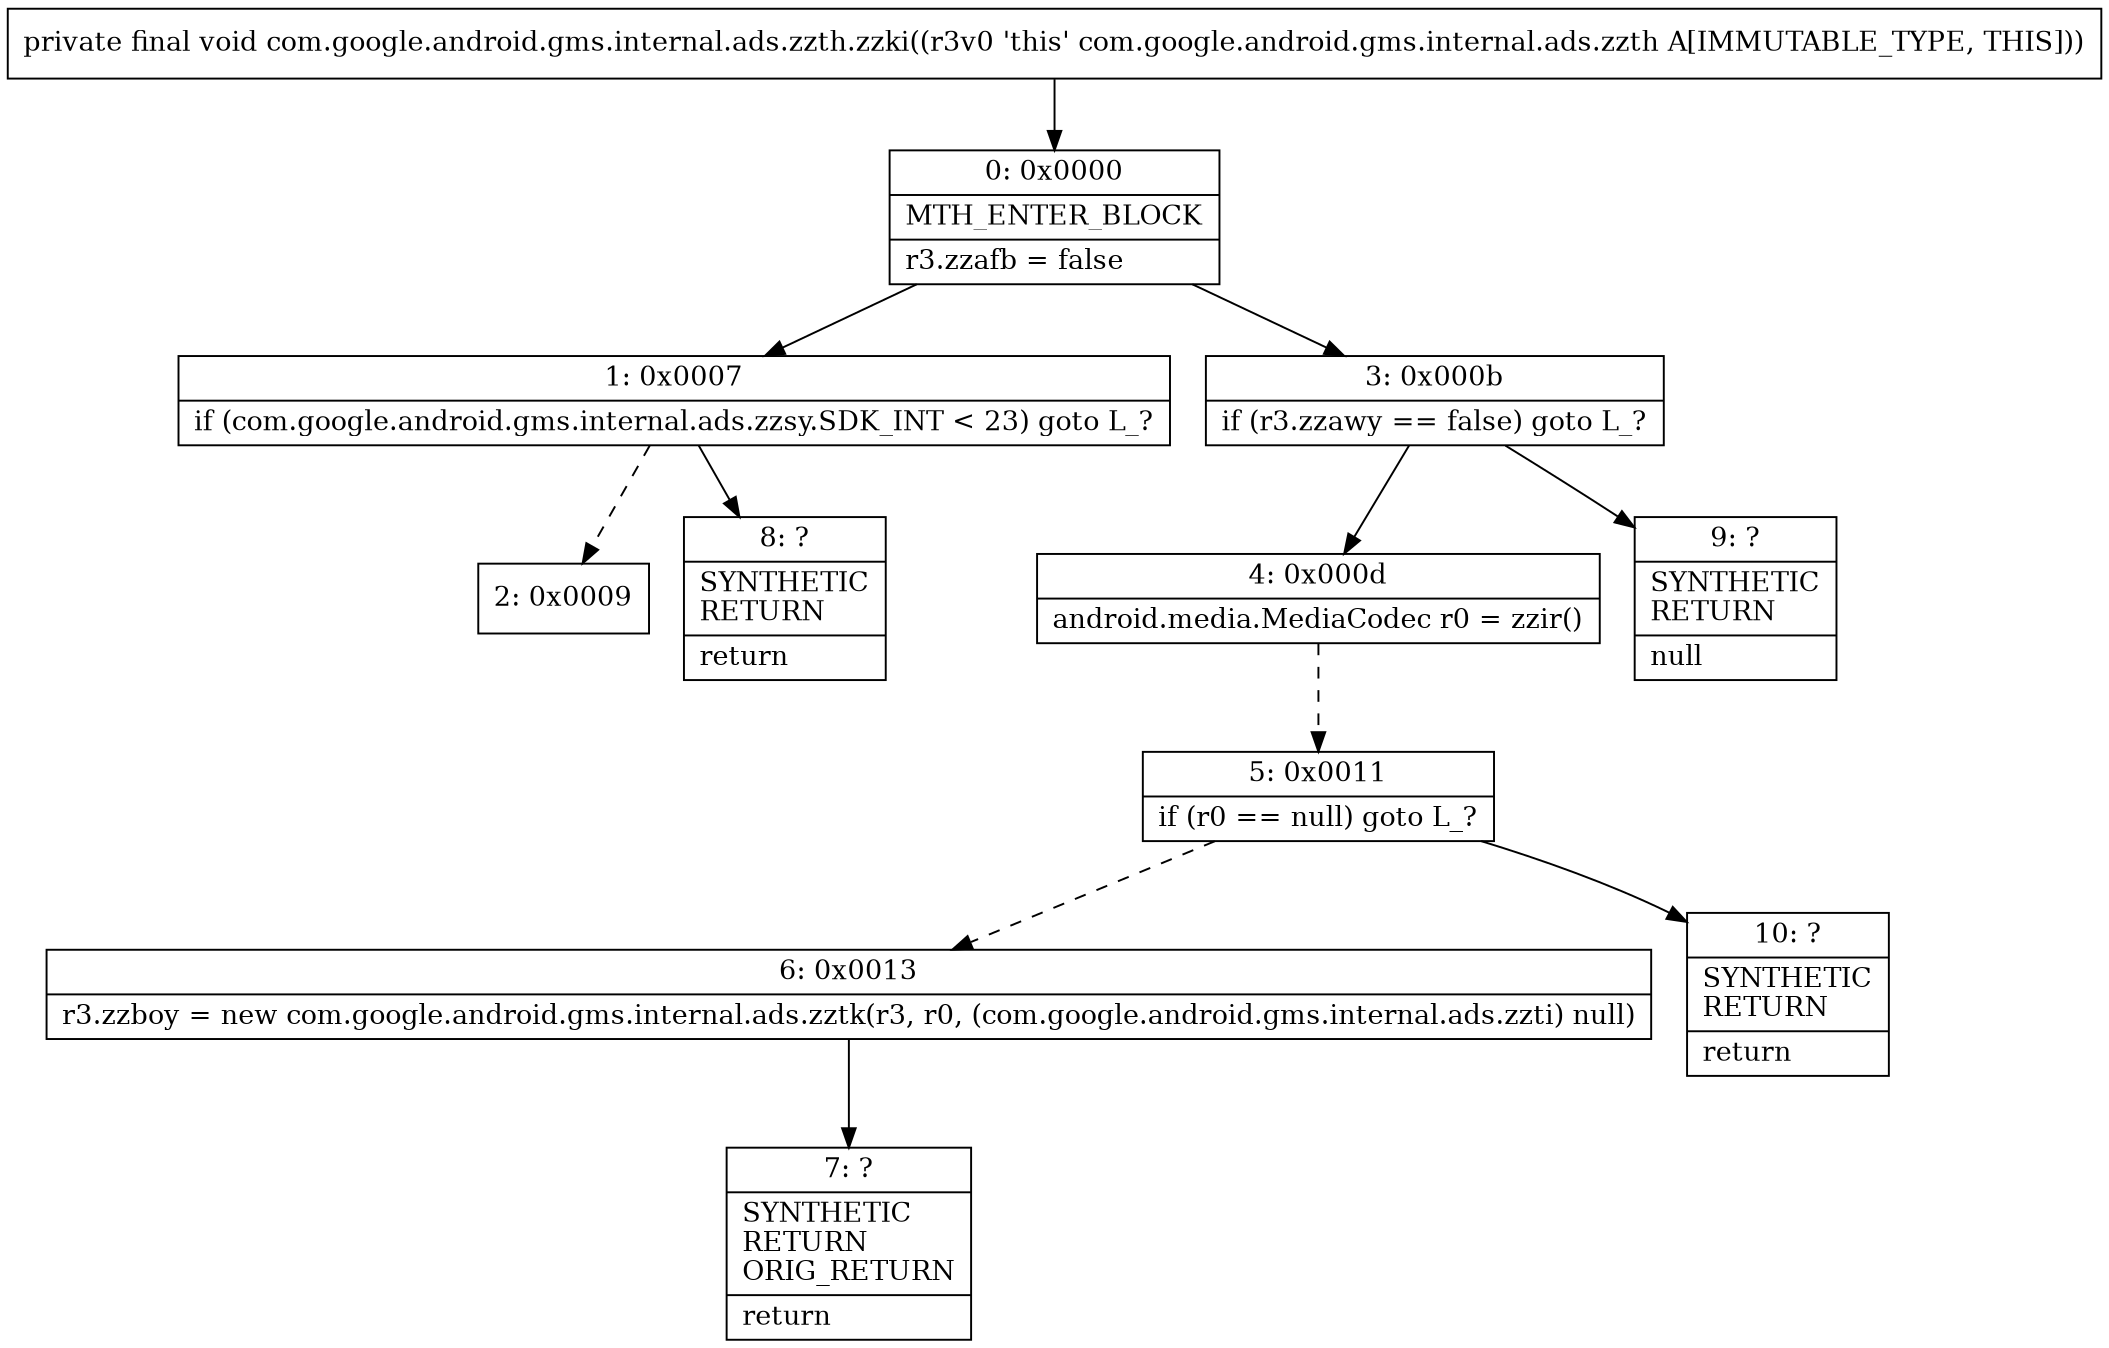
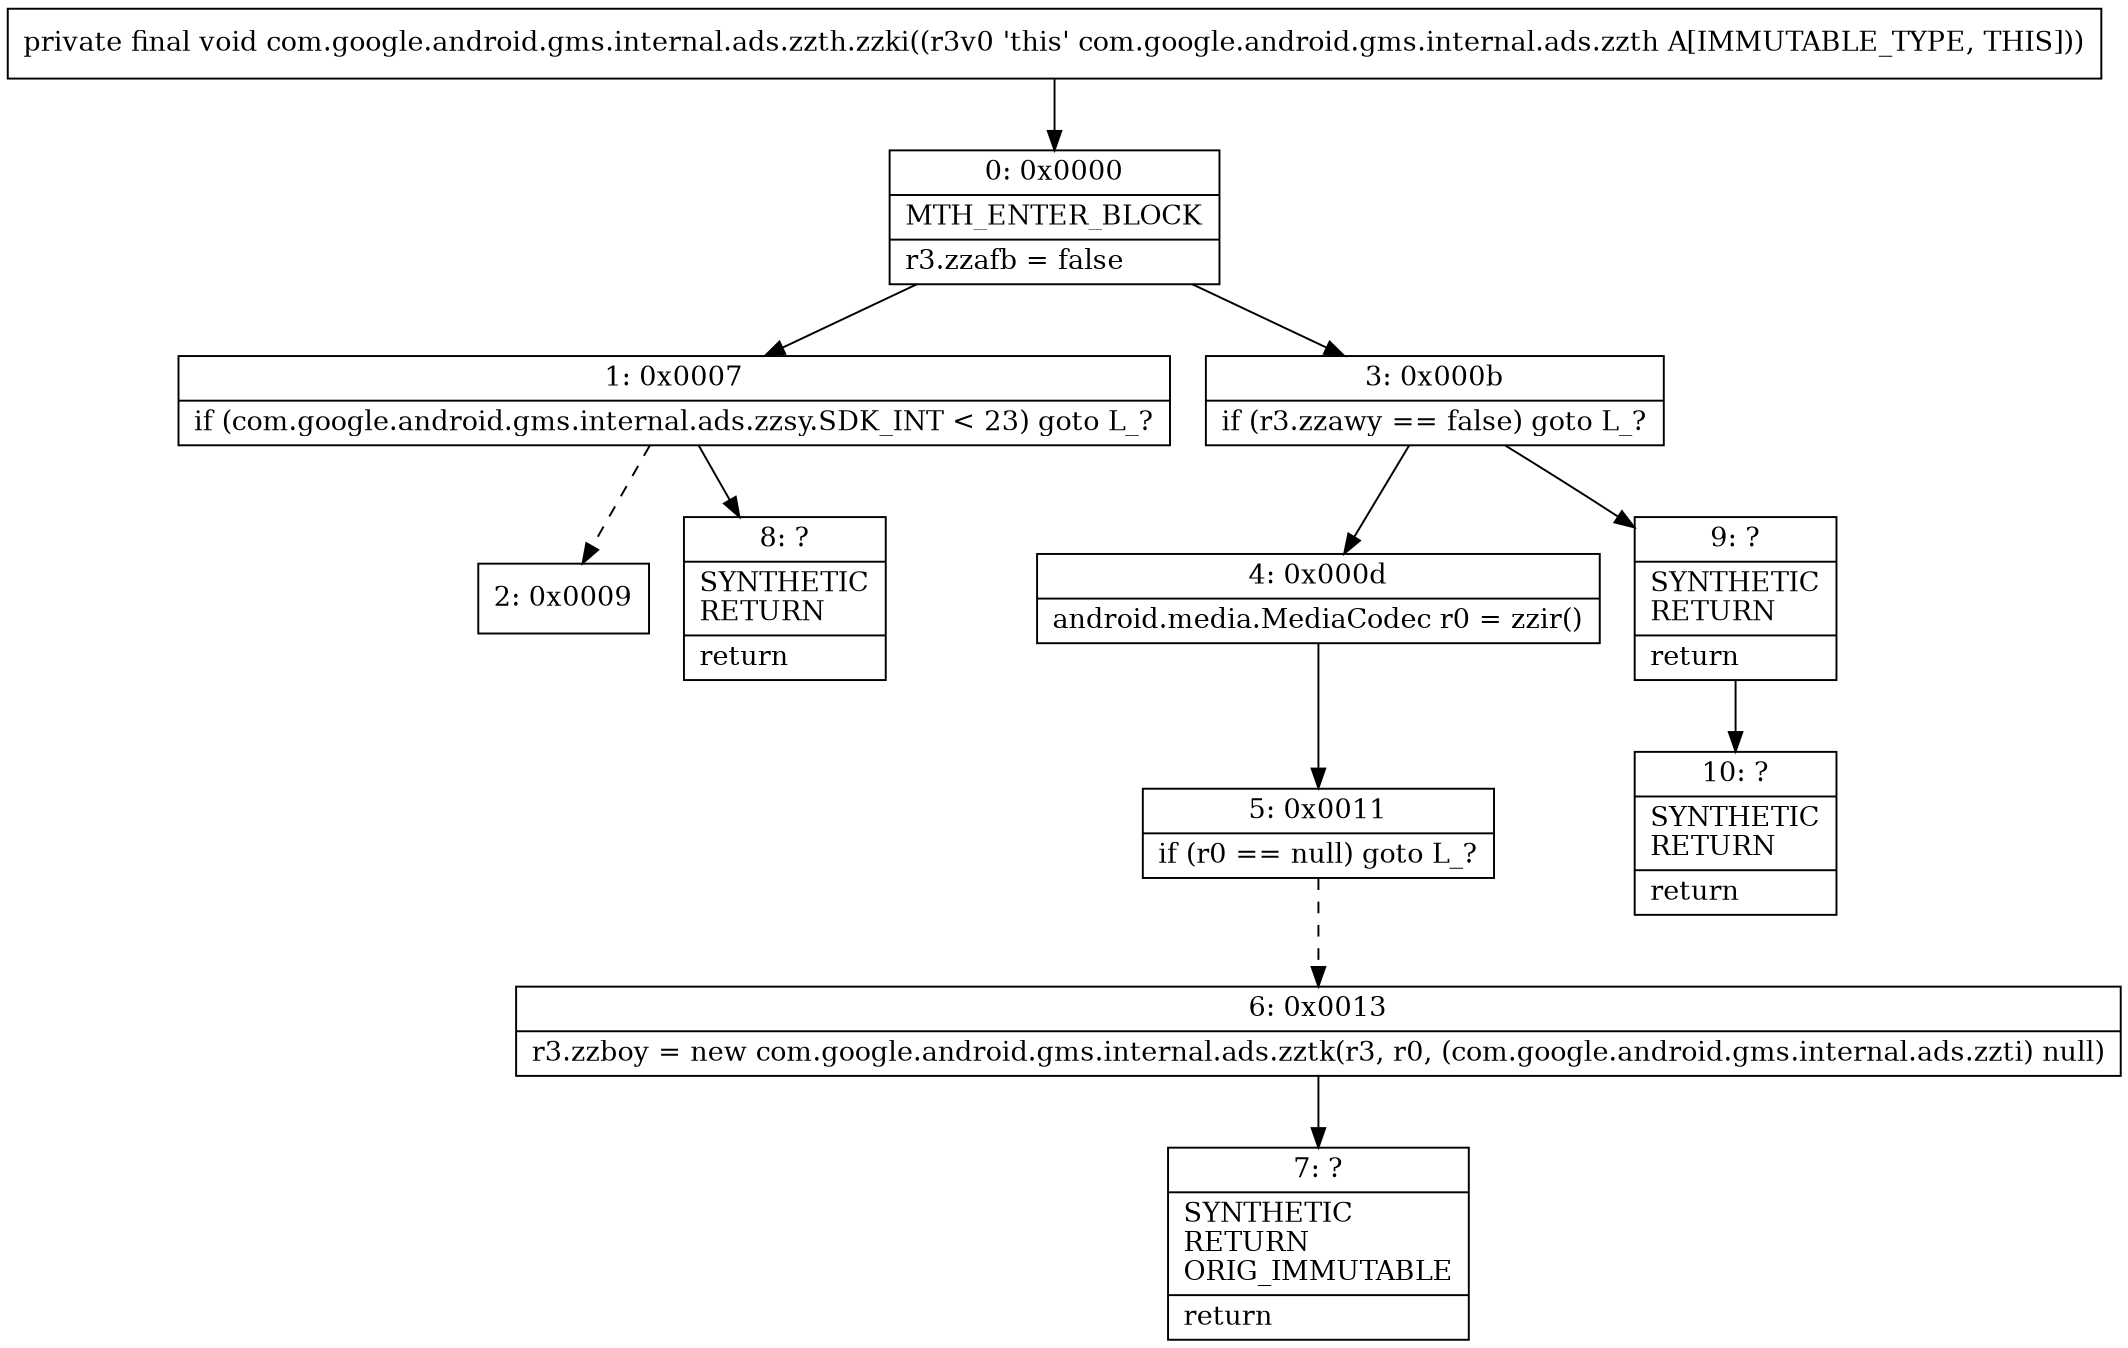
(1677, 657) -> (1695, 657)
(1318, 688) -> (1318, 706)
(1577, 873) -> (1736, 706)
(849, 1272) -> (1318, 1272)
